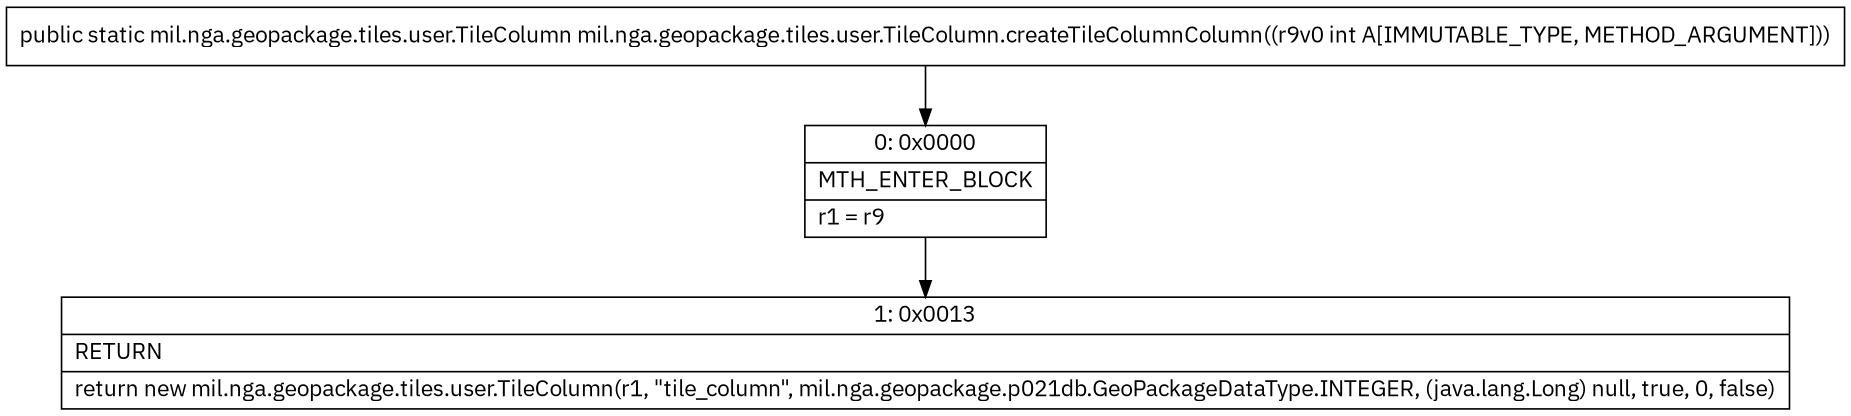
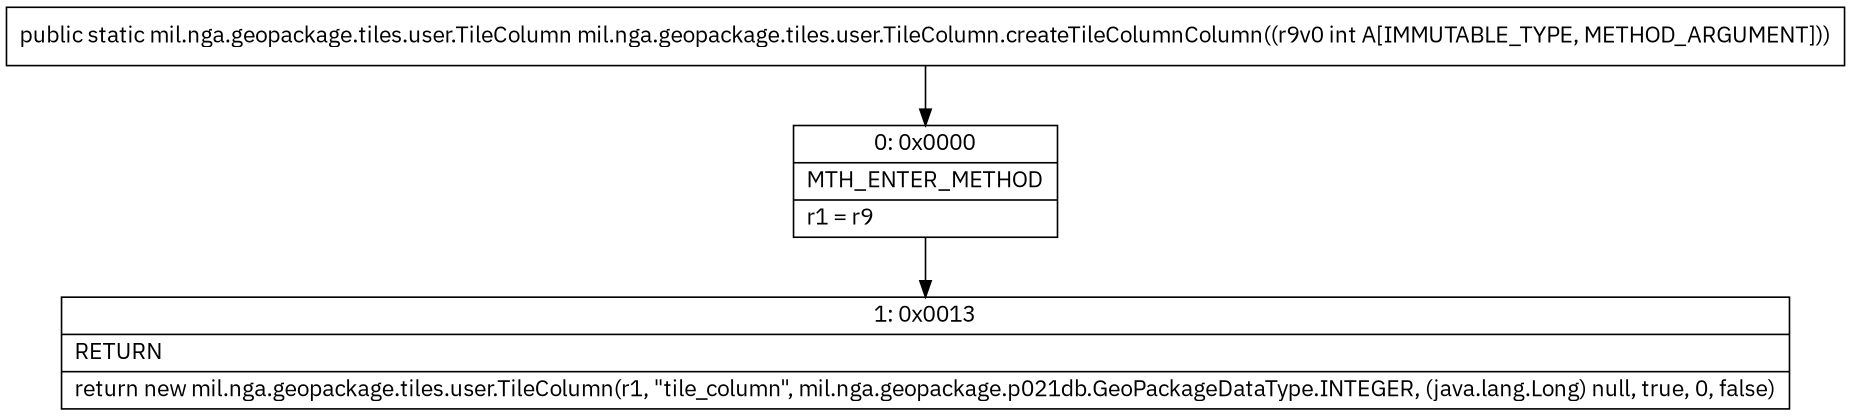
(926, 181) -> (926, 181)
